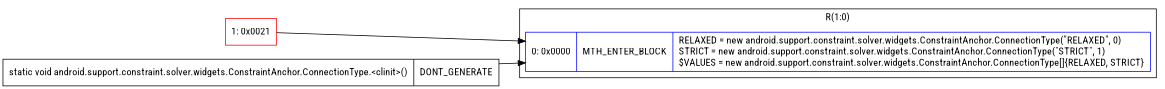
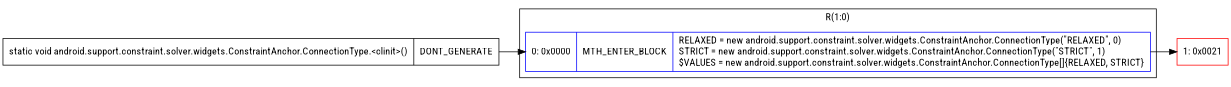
(397, 37) -> (1161, 52)
